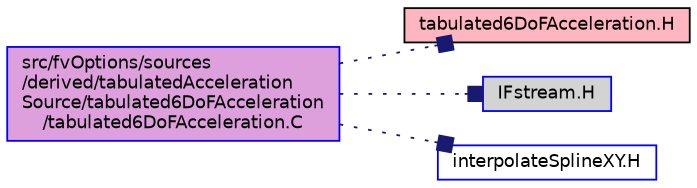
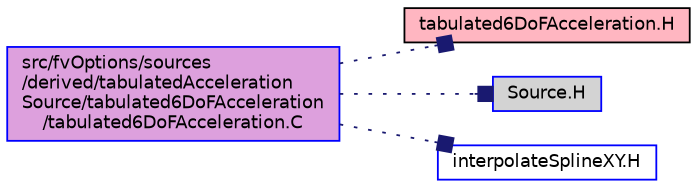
(547, 94) -> (547, 94)
